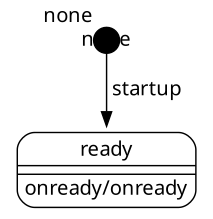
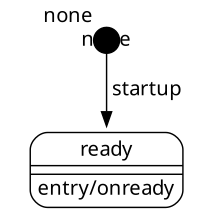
(107, 189) -> (107, 189)
